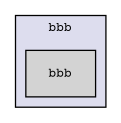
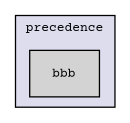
(61, 28) -> (65, 28)
